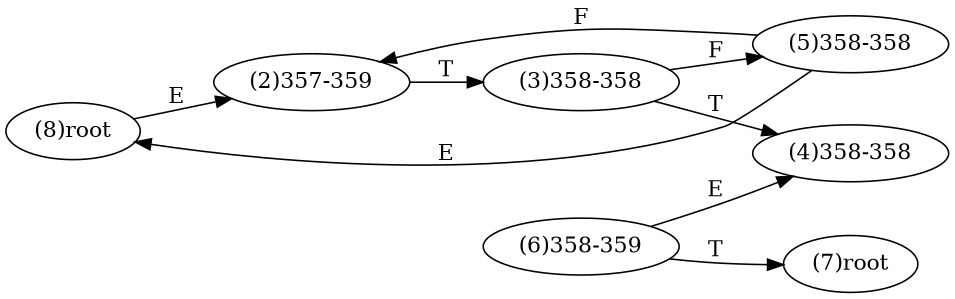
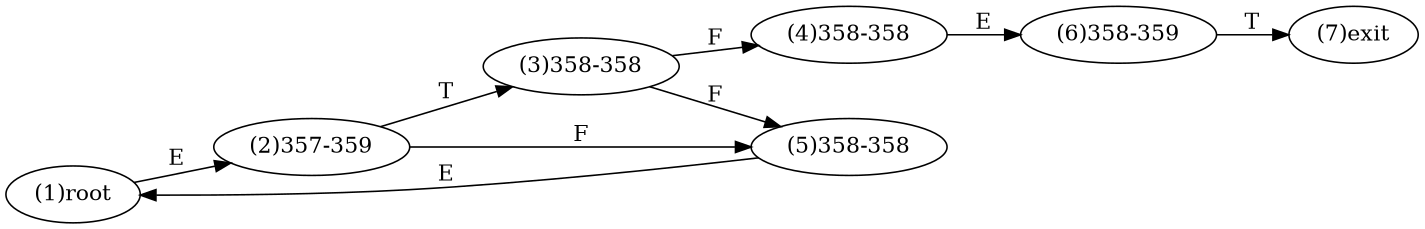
(576, 30) -> (572, 147)
(716, 105) -> (715, 39)
(73, 131) -> (73, 194)
(715, 206) -> (976, 35)
(851, 264) -> (1354, 35)
